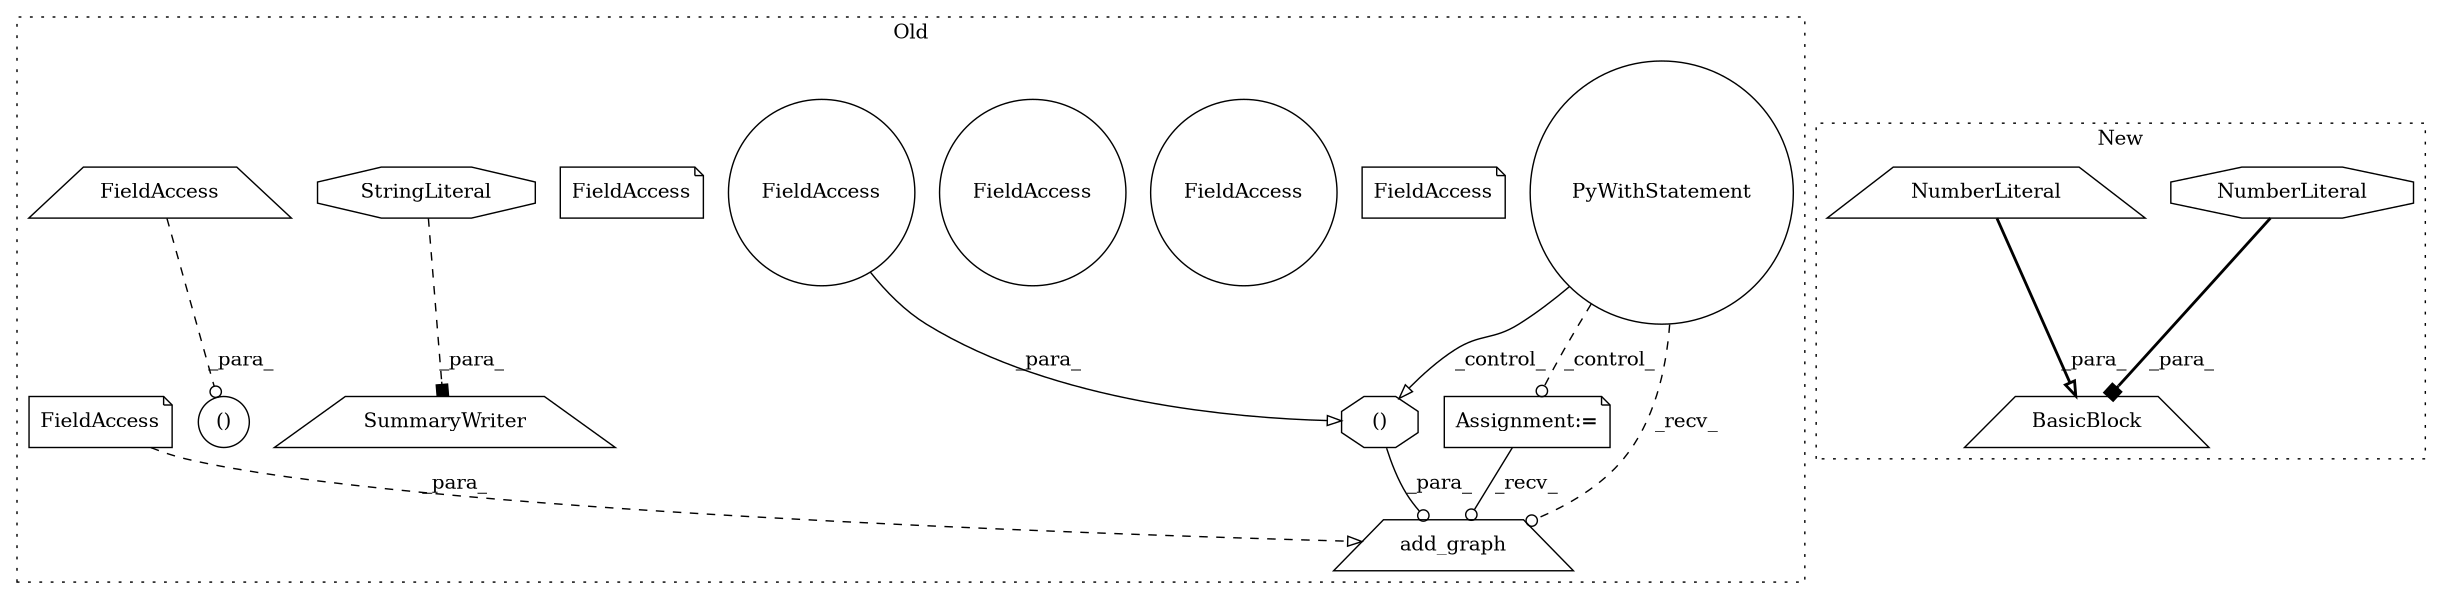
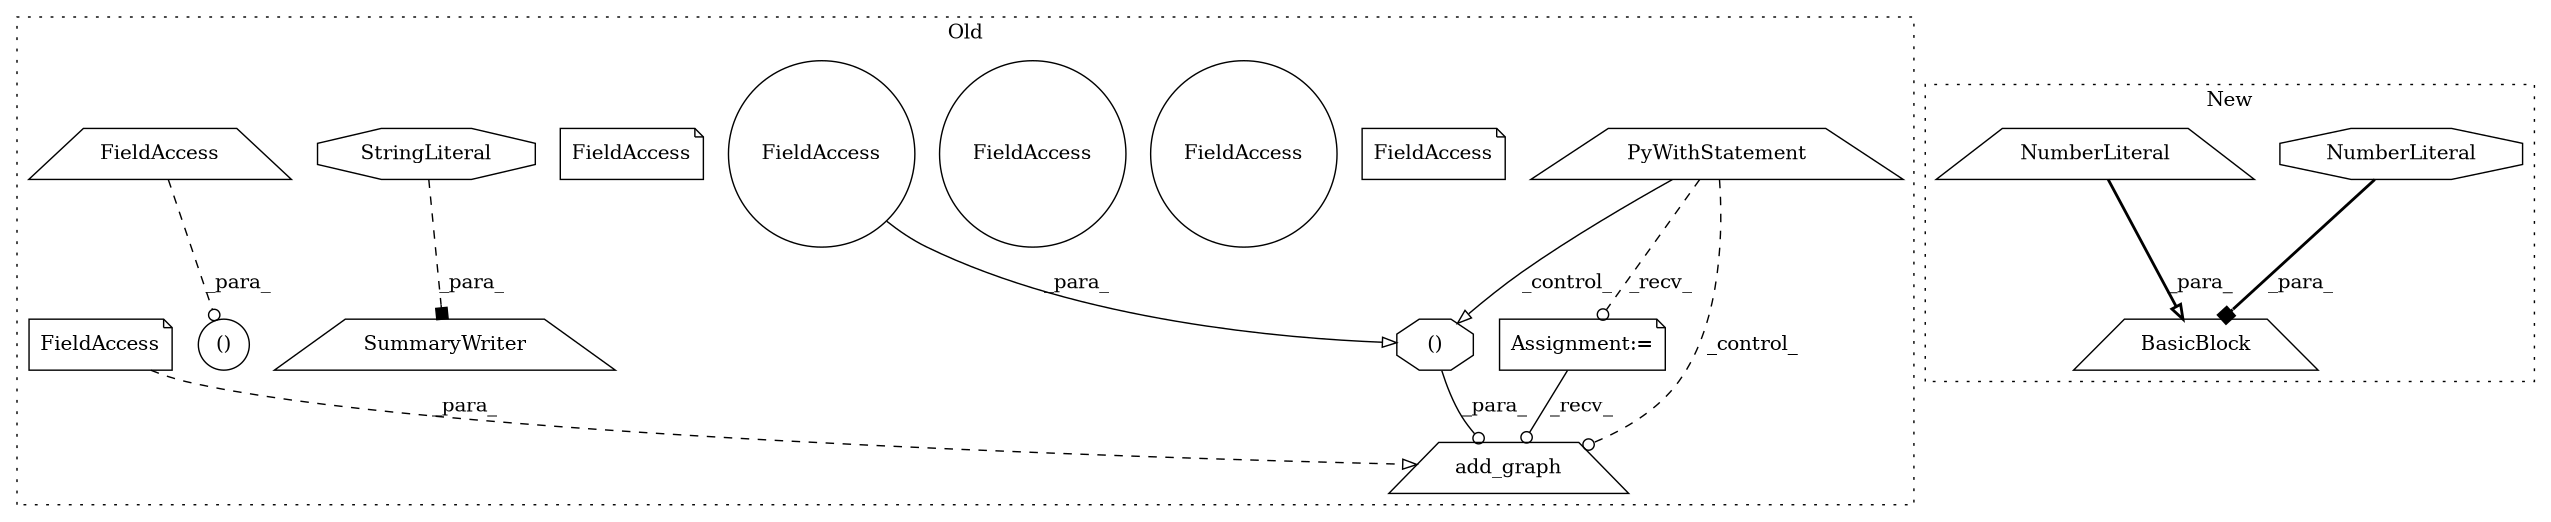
(1662, 193) -> (1717, 154)
(1609, 360) -> (1661, 283)
(1687, 422) -> (1752, 345)
